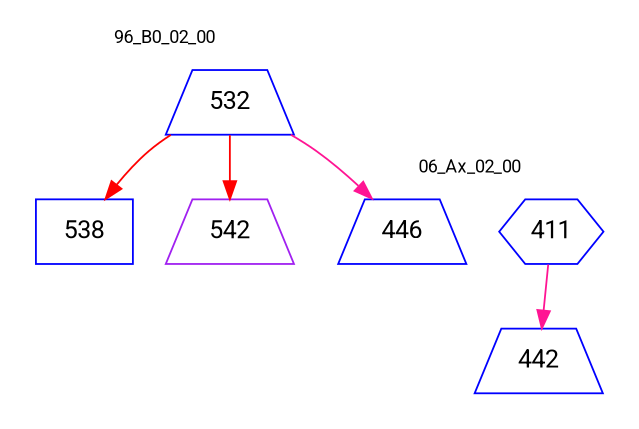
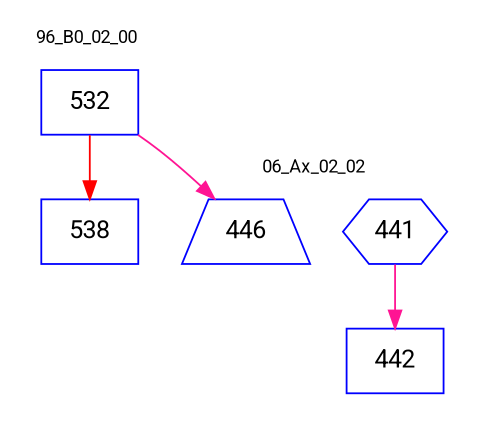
(230, 102) -> (90, 102)
(471, 168) -> (314, 168)
(230, 232) -> none
(551, 232) -> (395, 232)
(539, 361) -> (395, 361)
